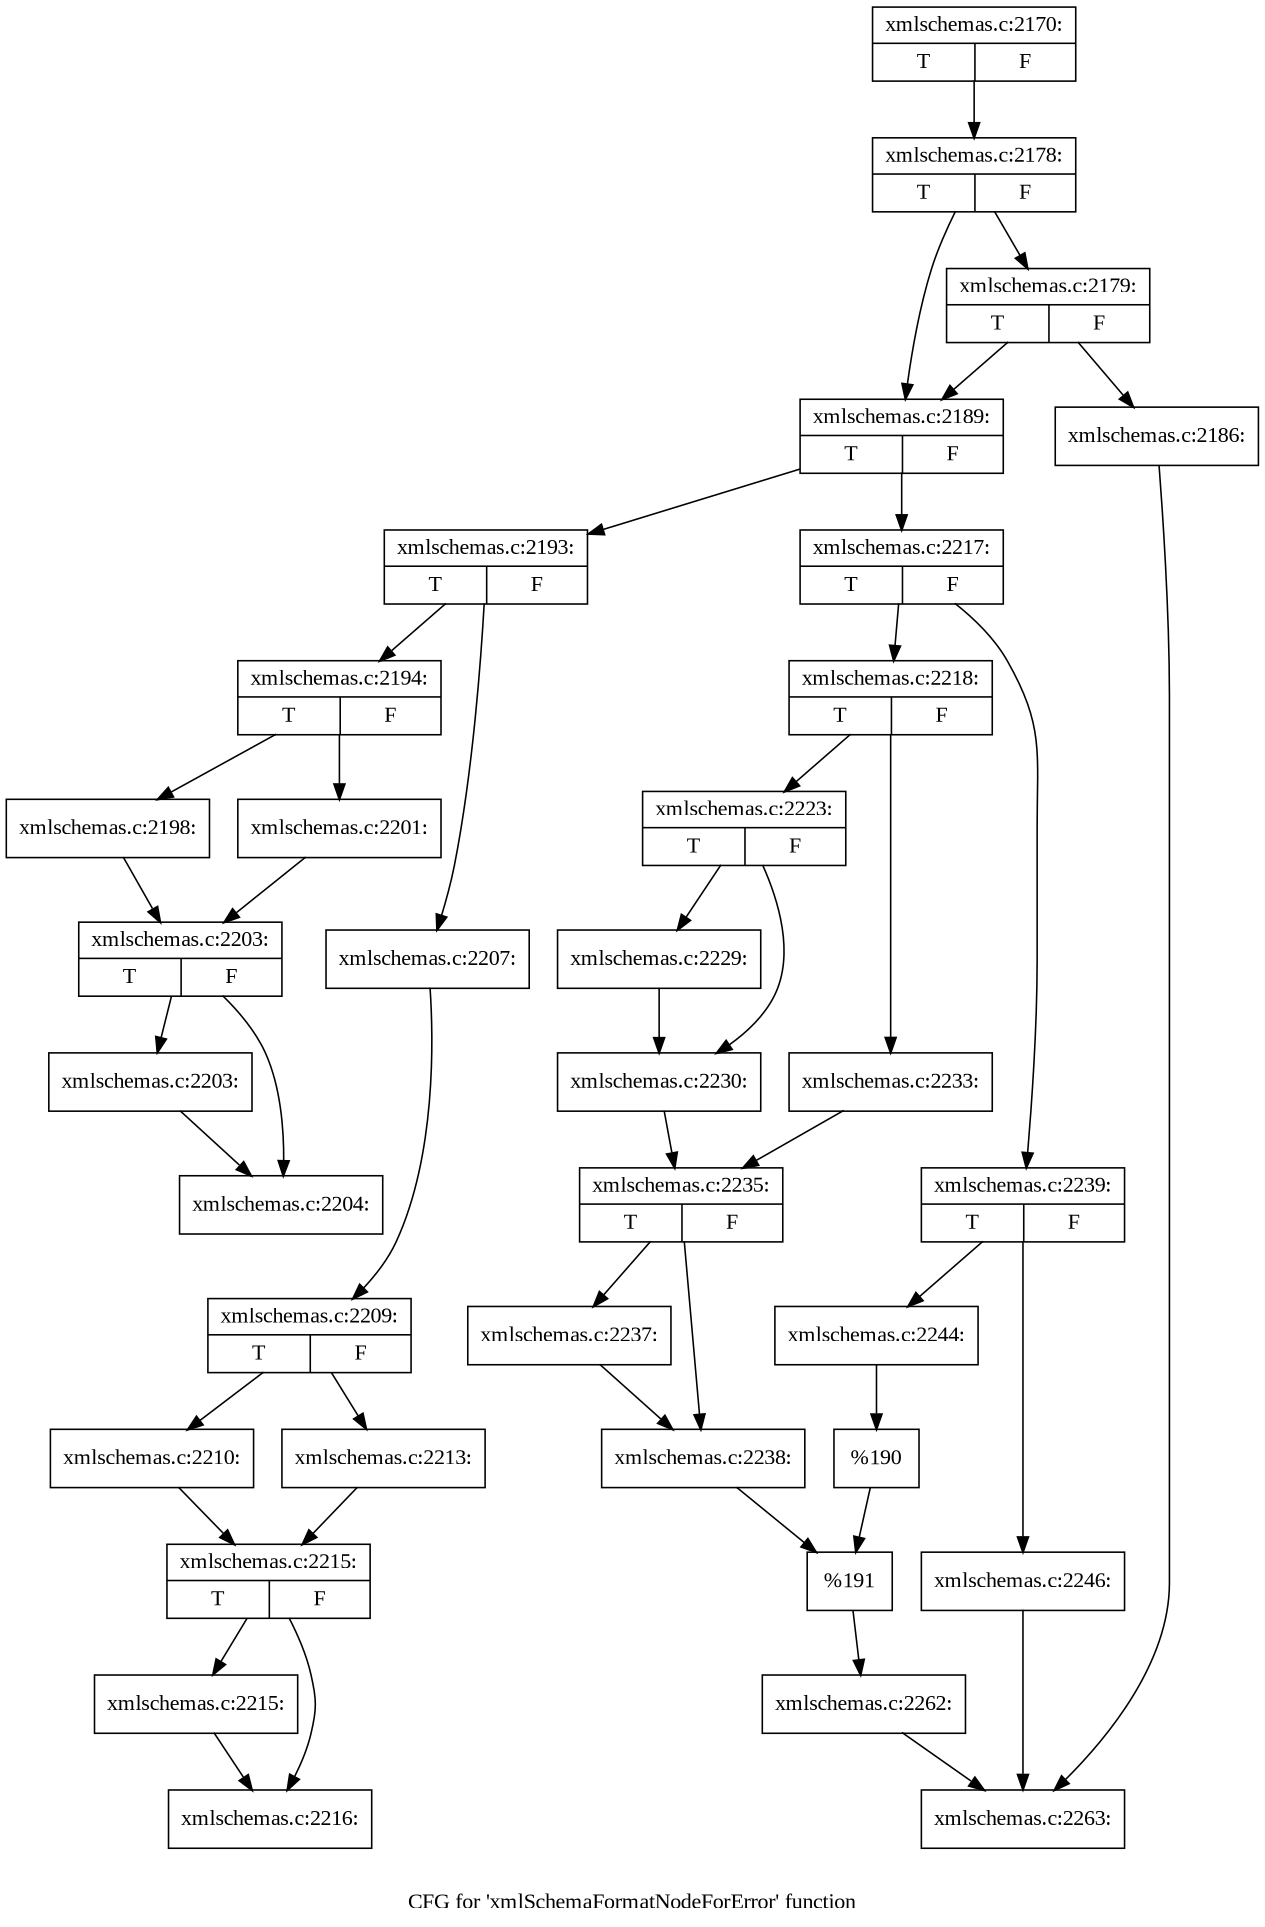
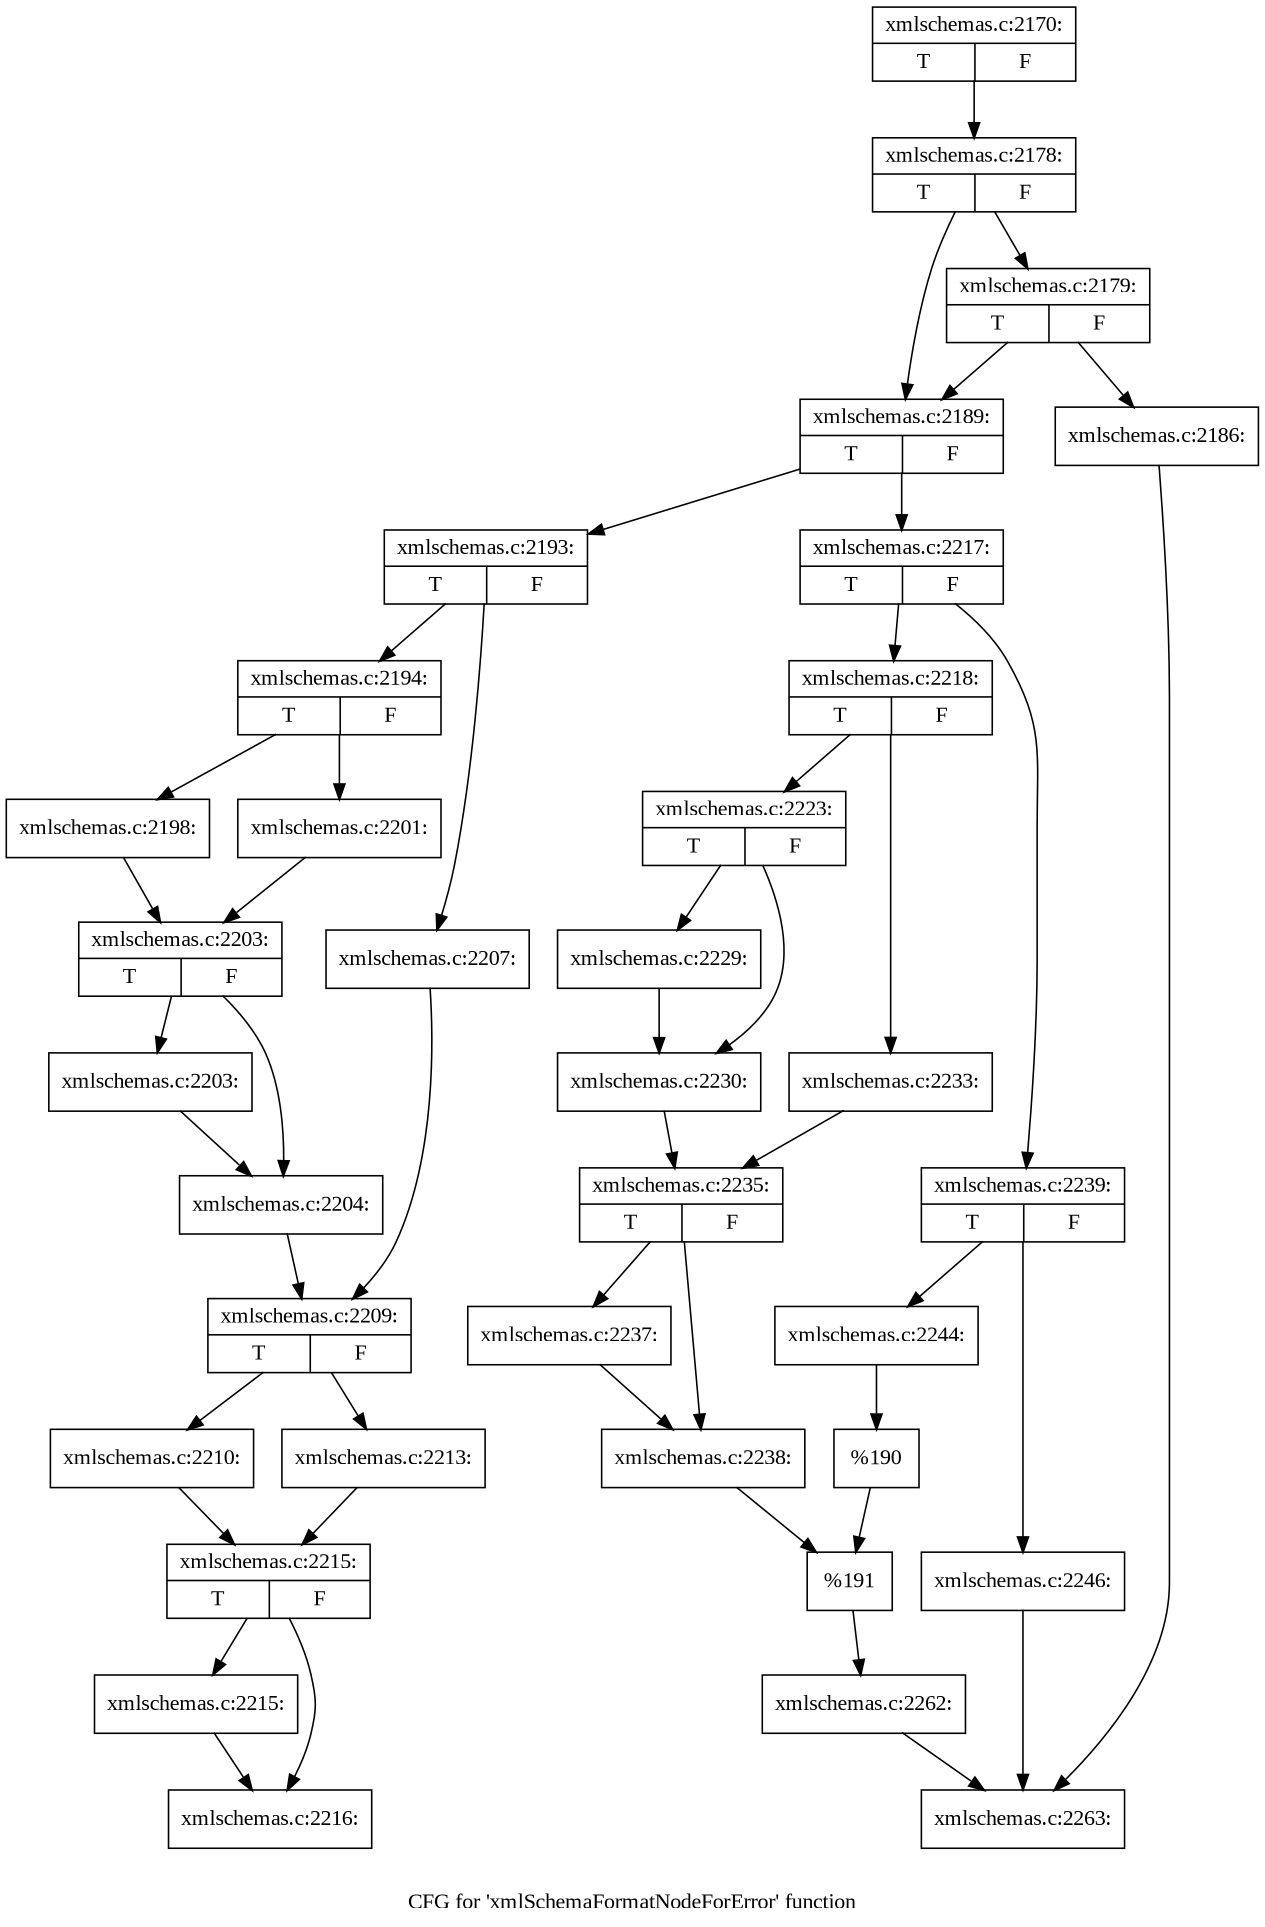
none -> (293, 1258)
